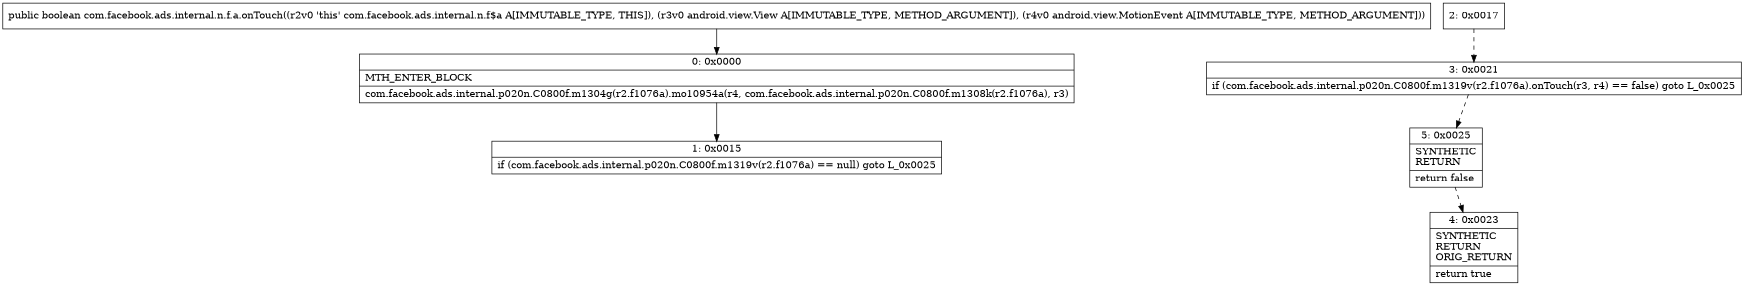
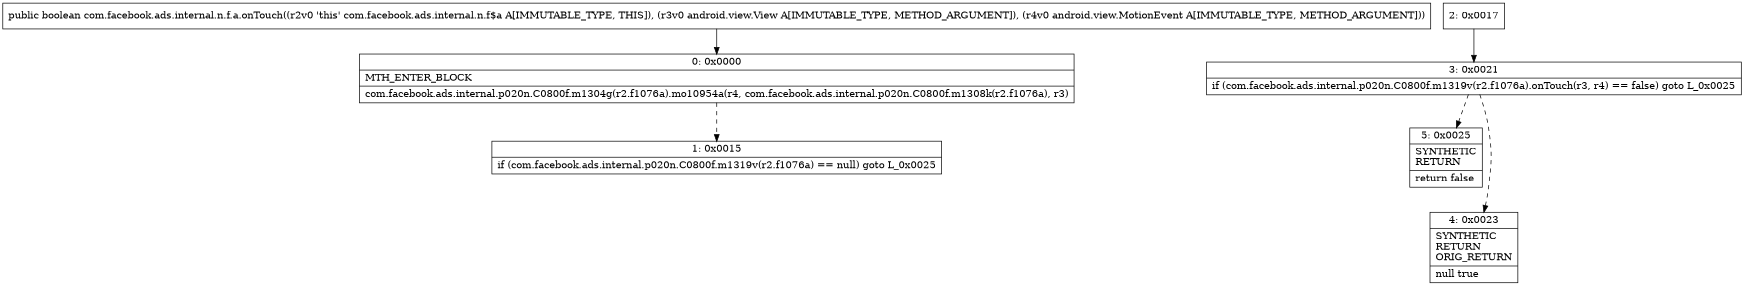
(1474, 42) -> (1474, 42)
(717, 118) -> (717, 118)
(1458, 196) -> (1491, 150)
(1464, 274) -> (1457, 274)
